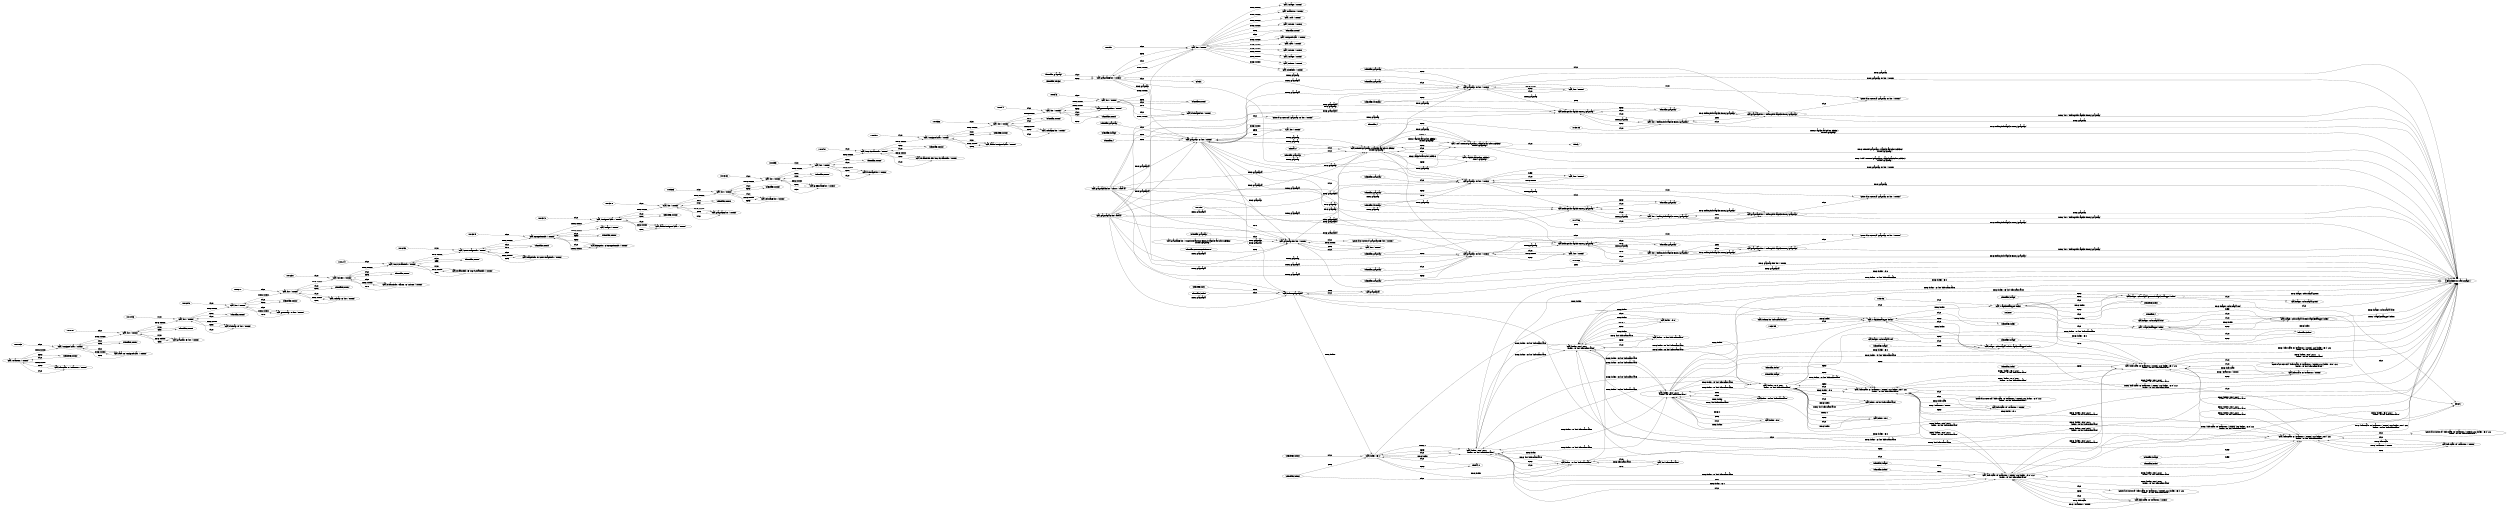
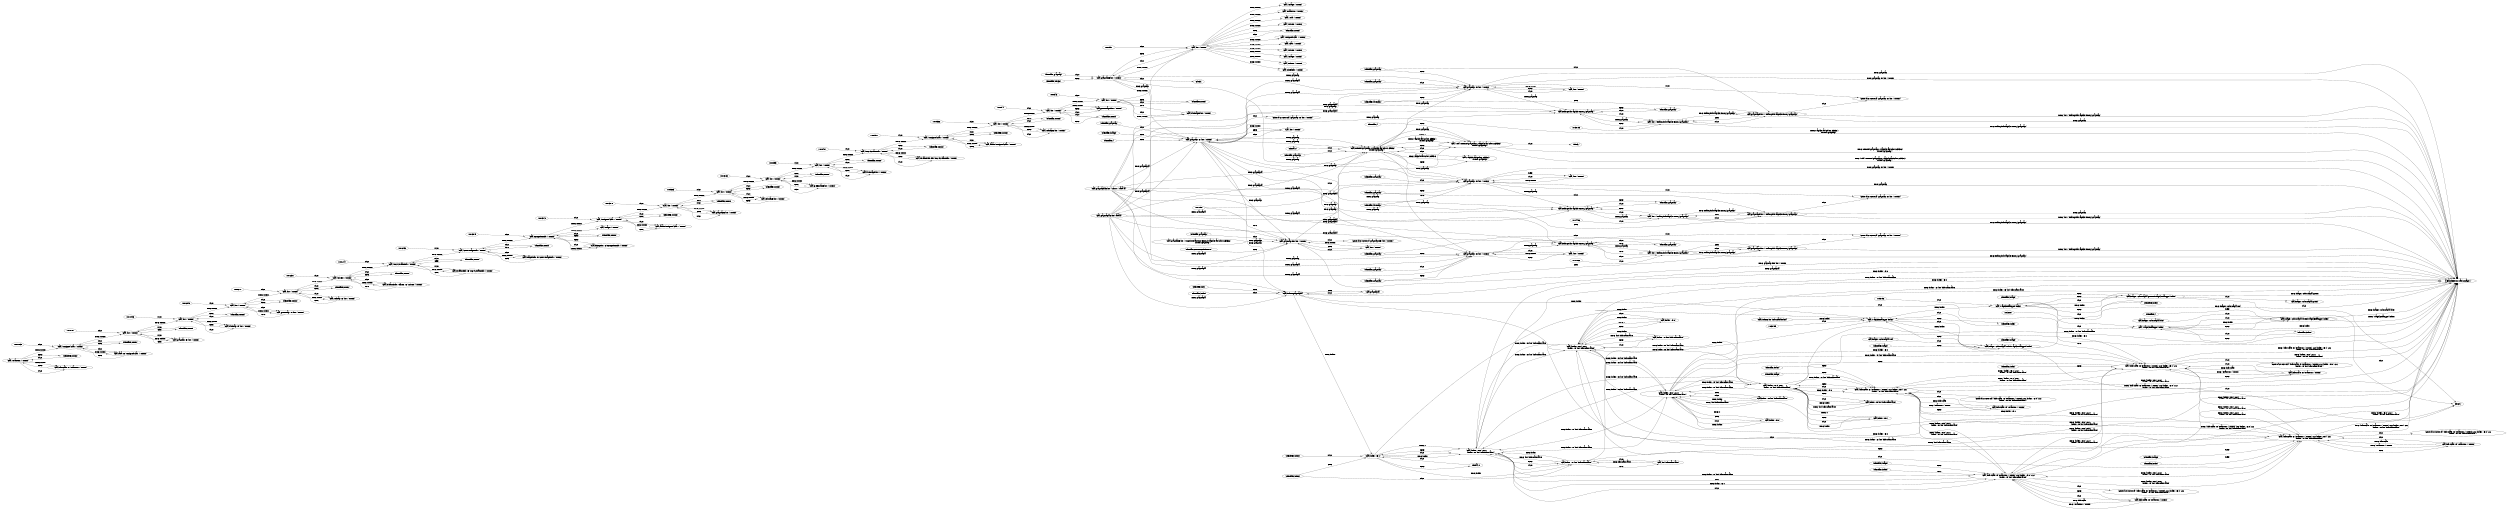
(1476, 158) -> (1476, 158)
